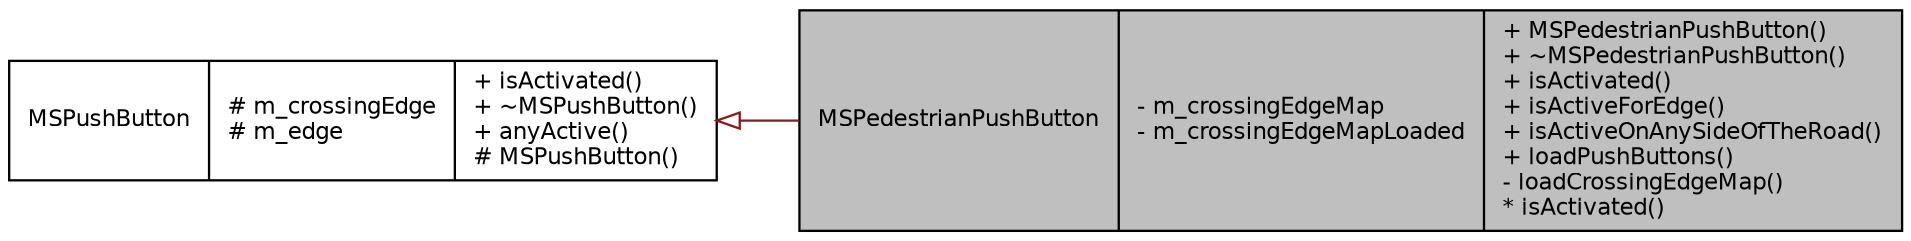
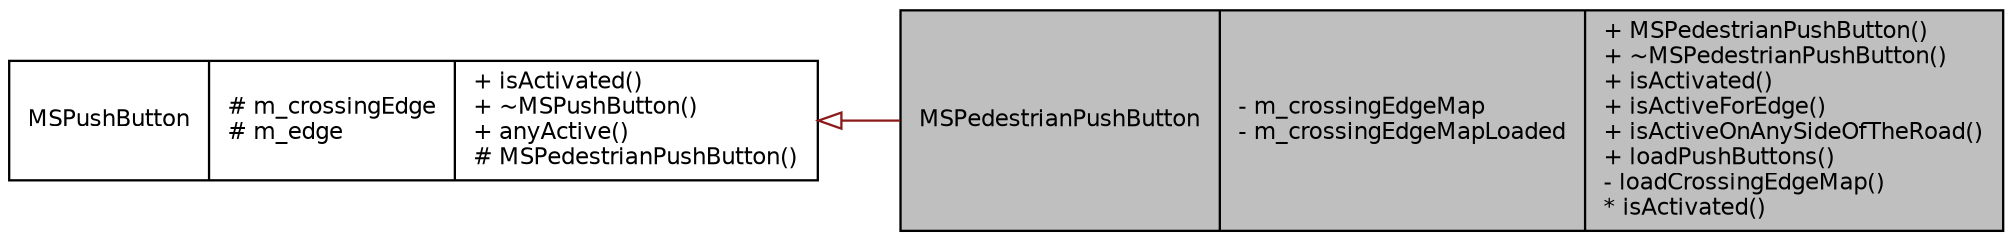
(577, 157) -> (636, 157)
